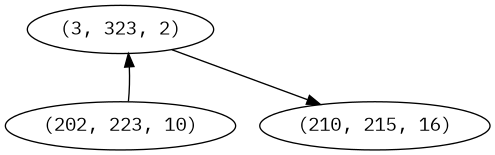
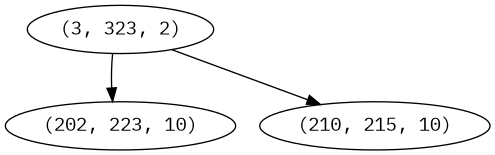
(129, 84) -> (112, 71)
(375, 126) -> (375, 126)
